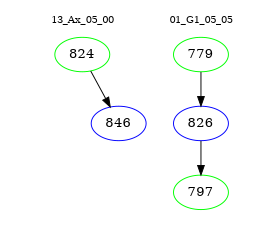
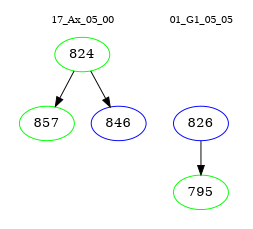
(83, 21) -> (83, 21)
(201, 55) -> none
none -> (47, 123)
(201, 192) -> (201, 192)
